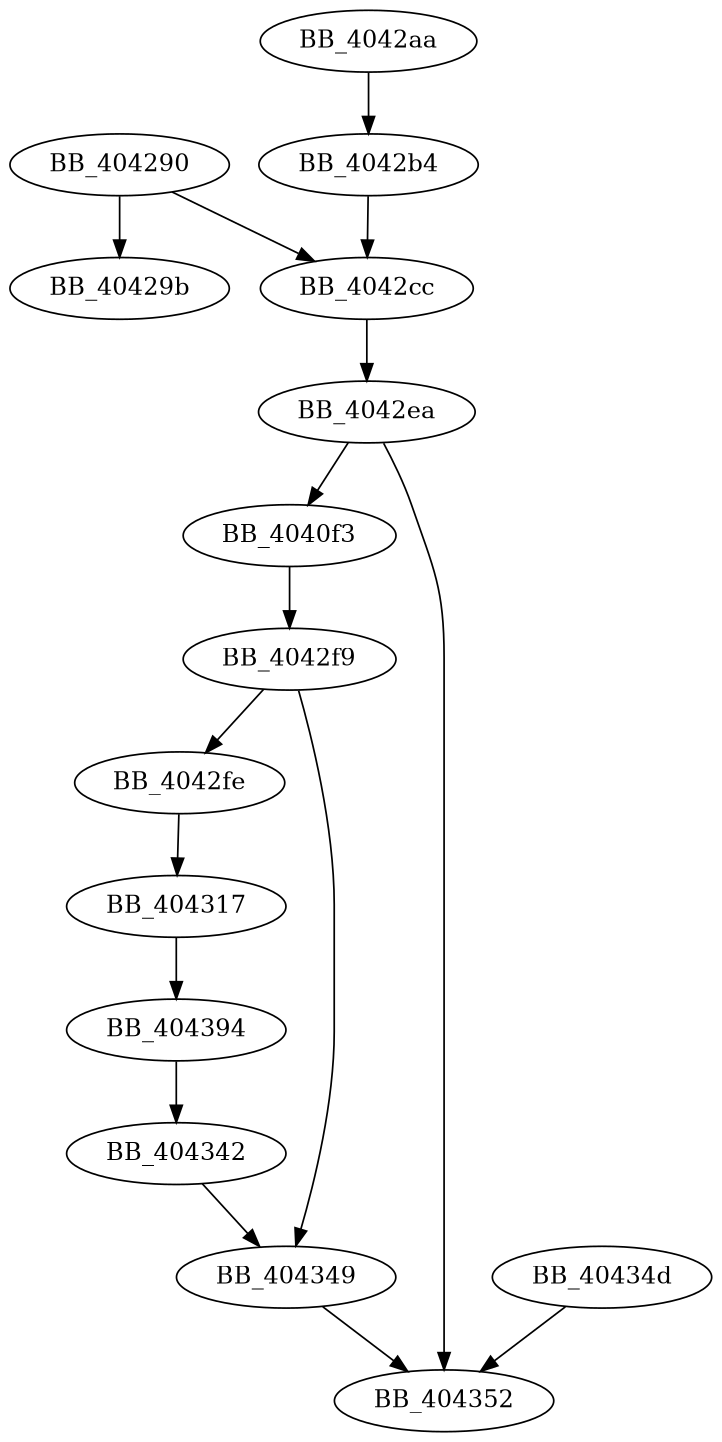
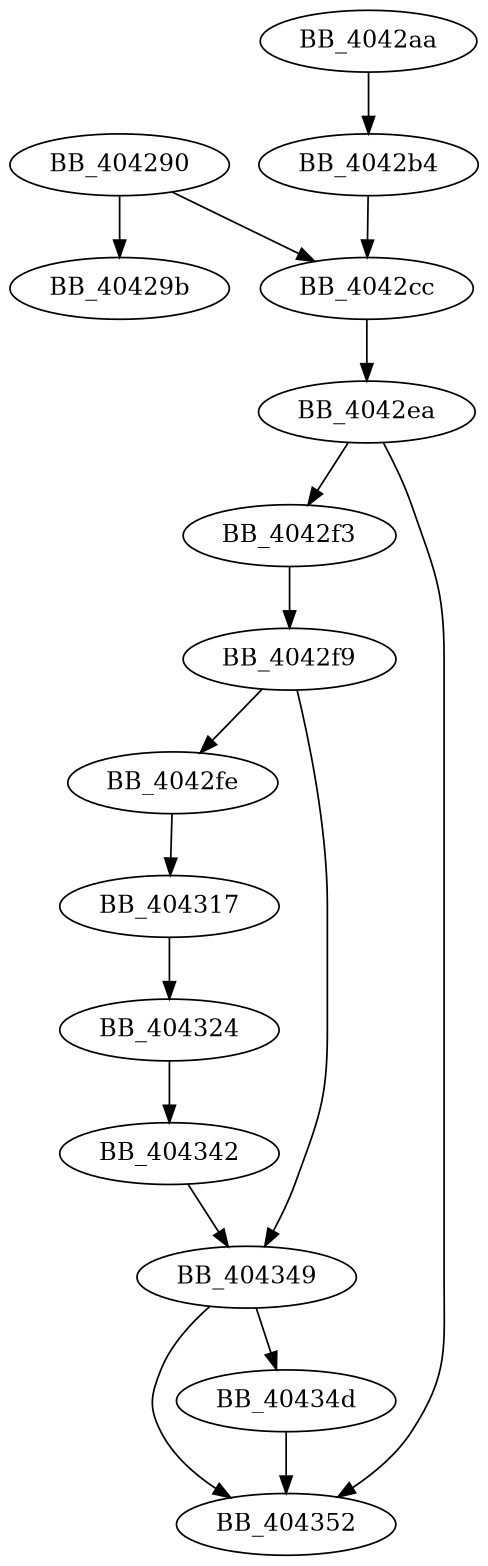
(290, 536) -> (290, 536)
(176, 1030) -> (169, 1030)
none -> (264, 1331)
